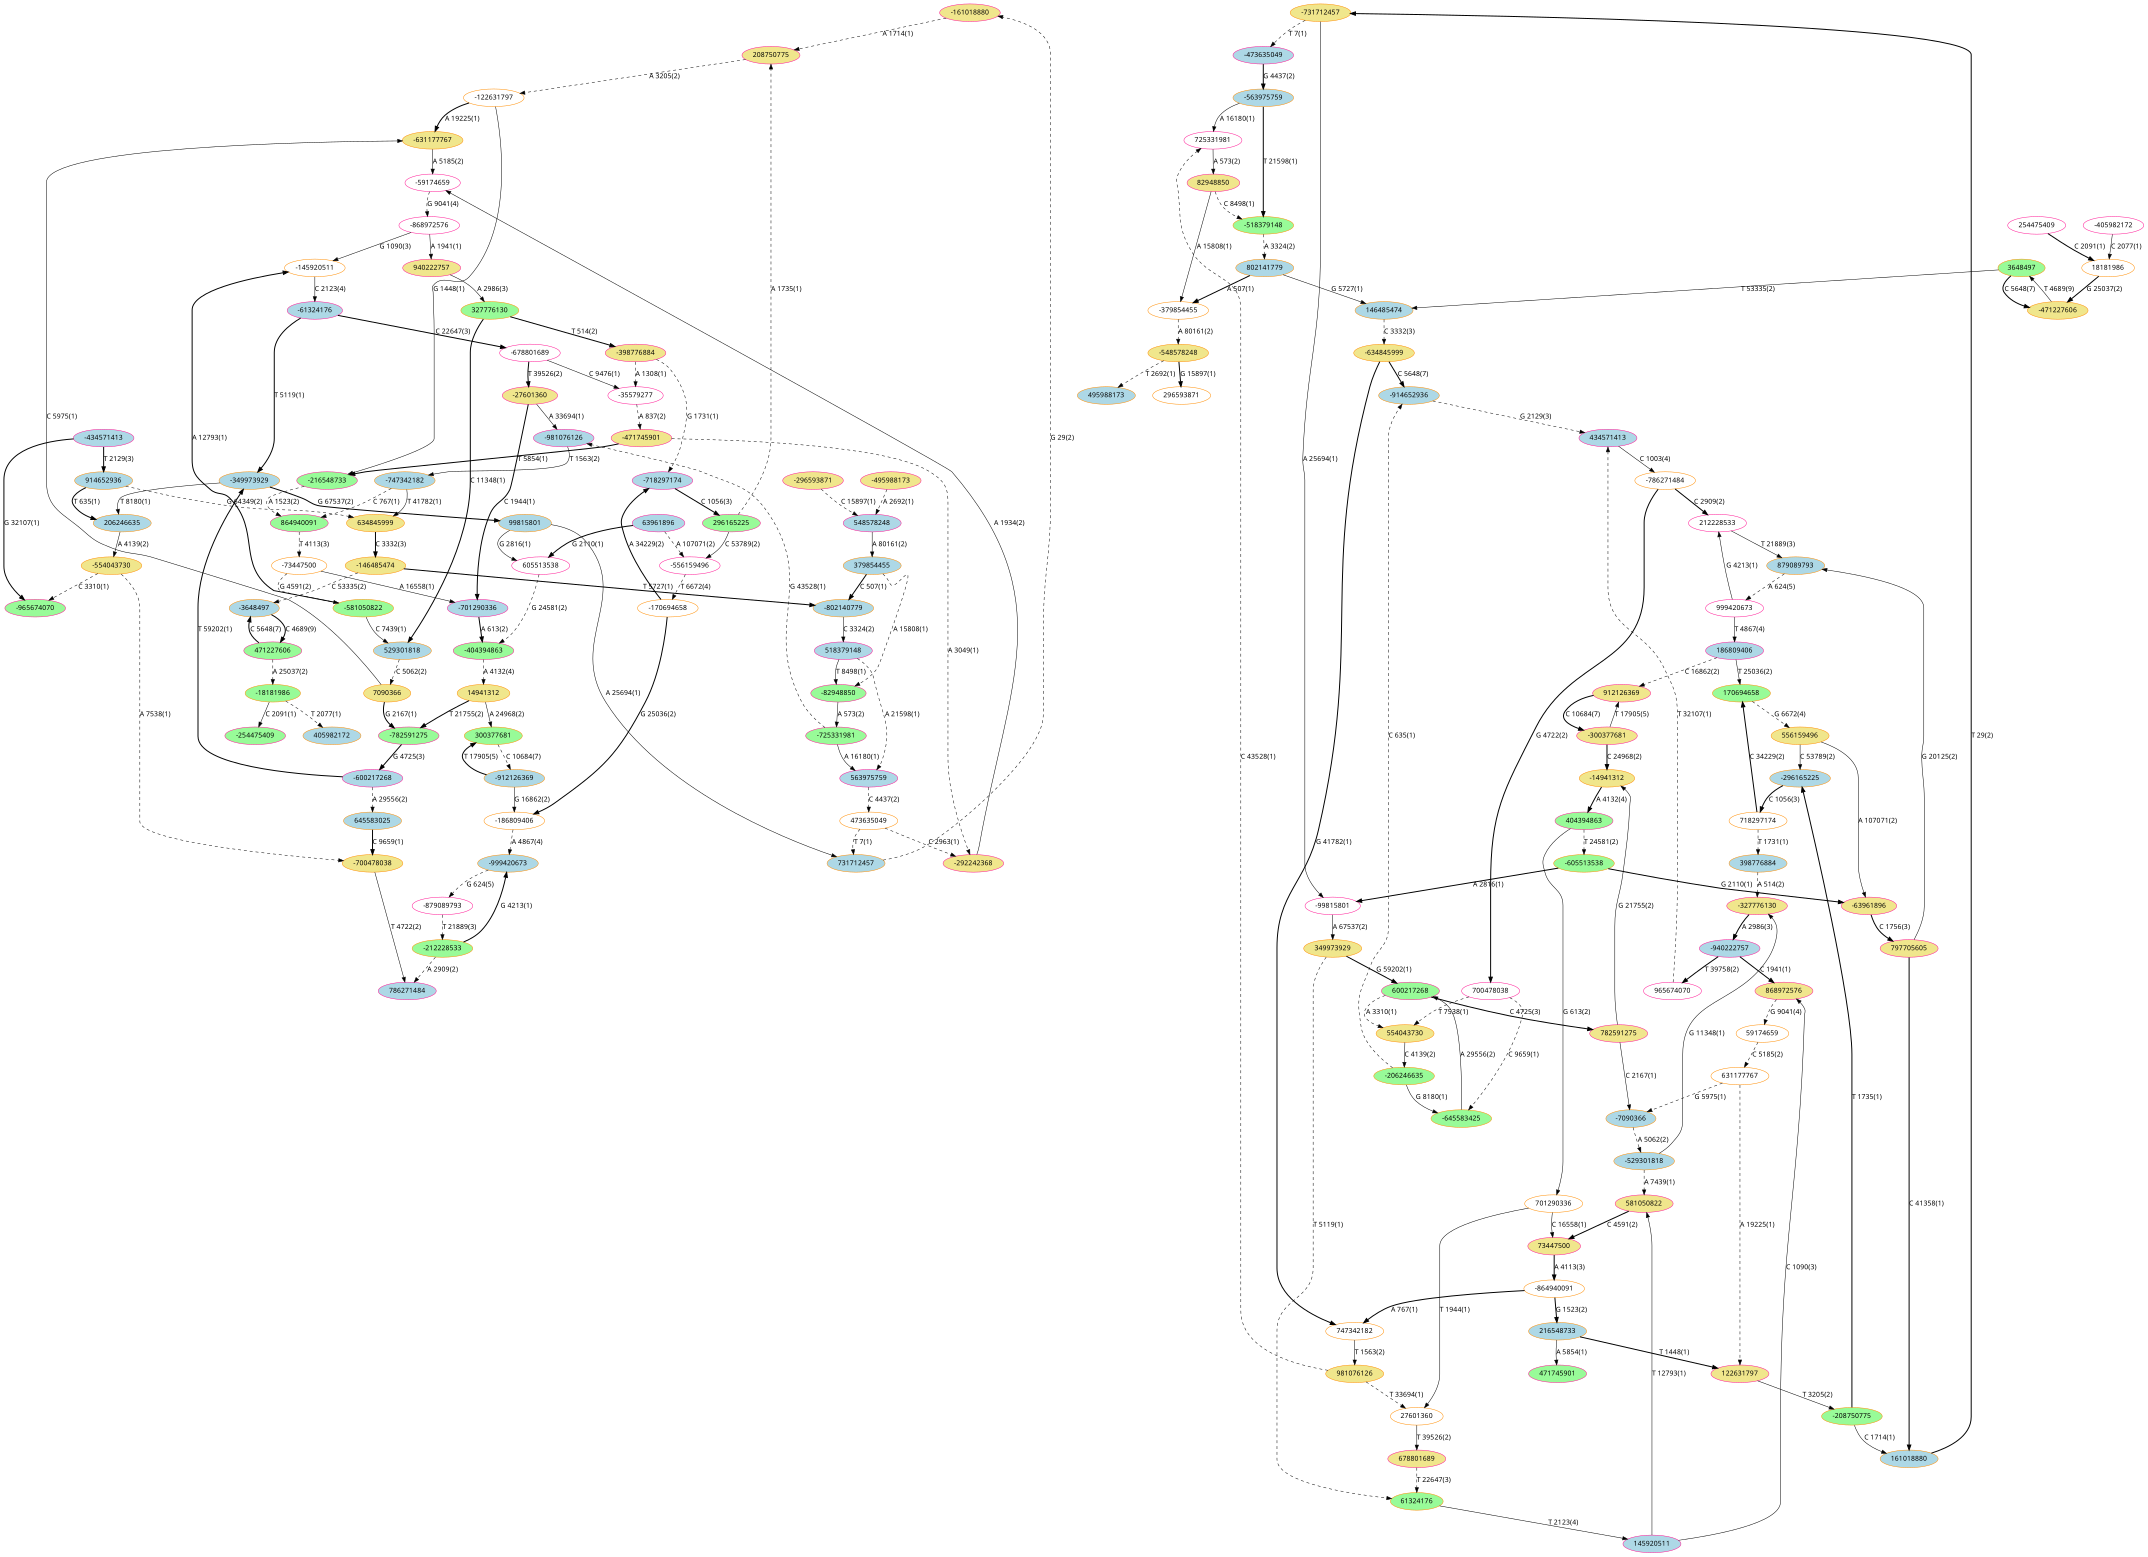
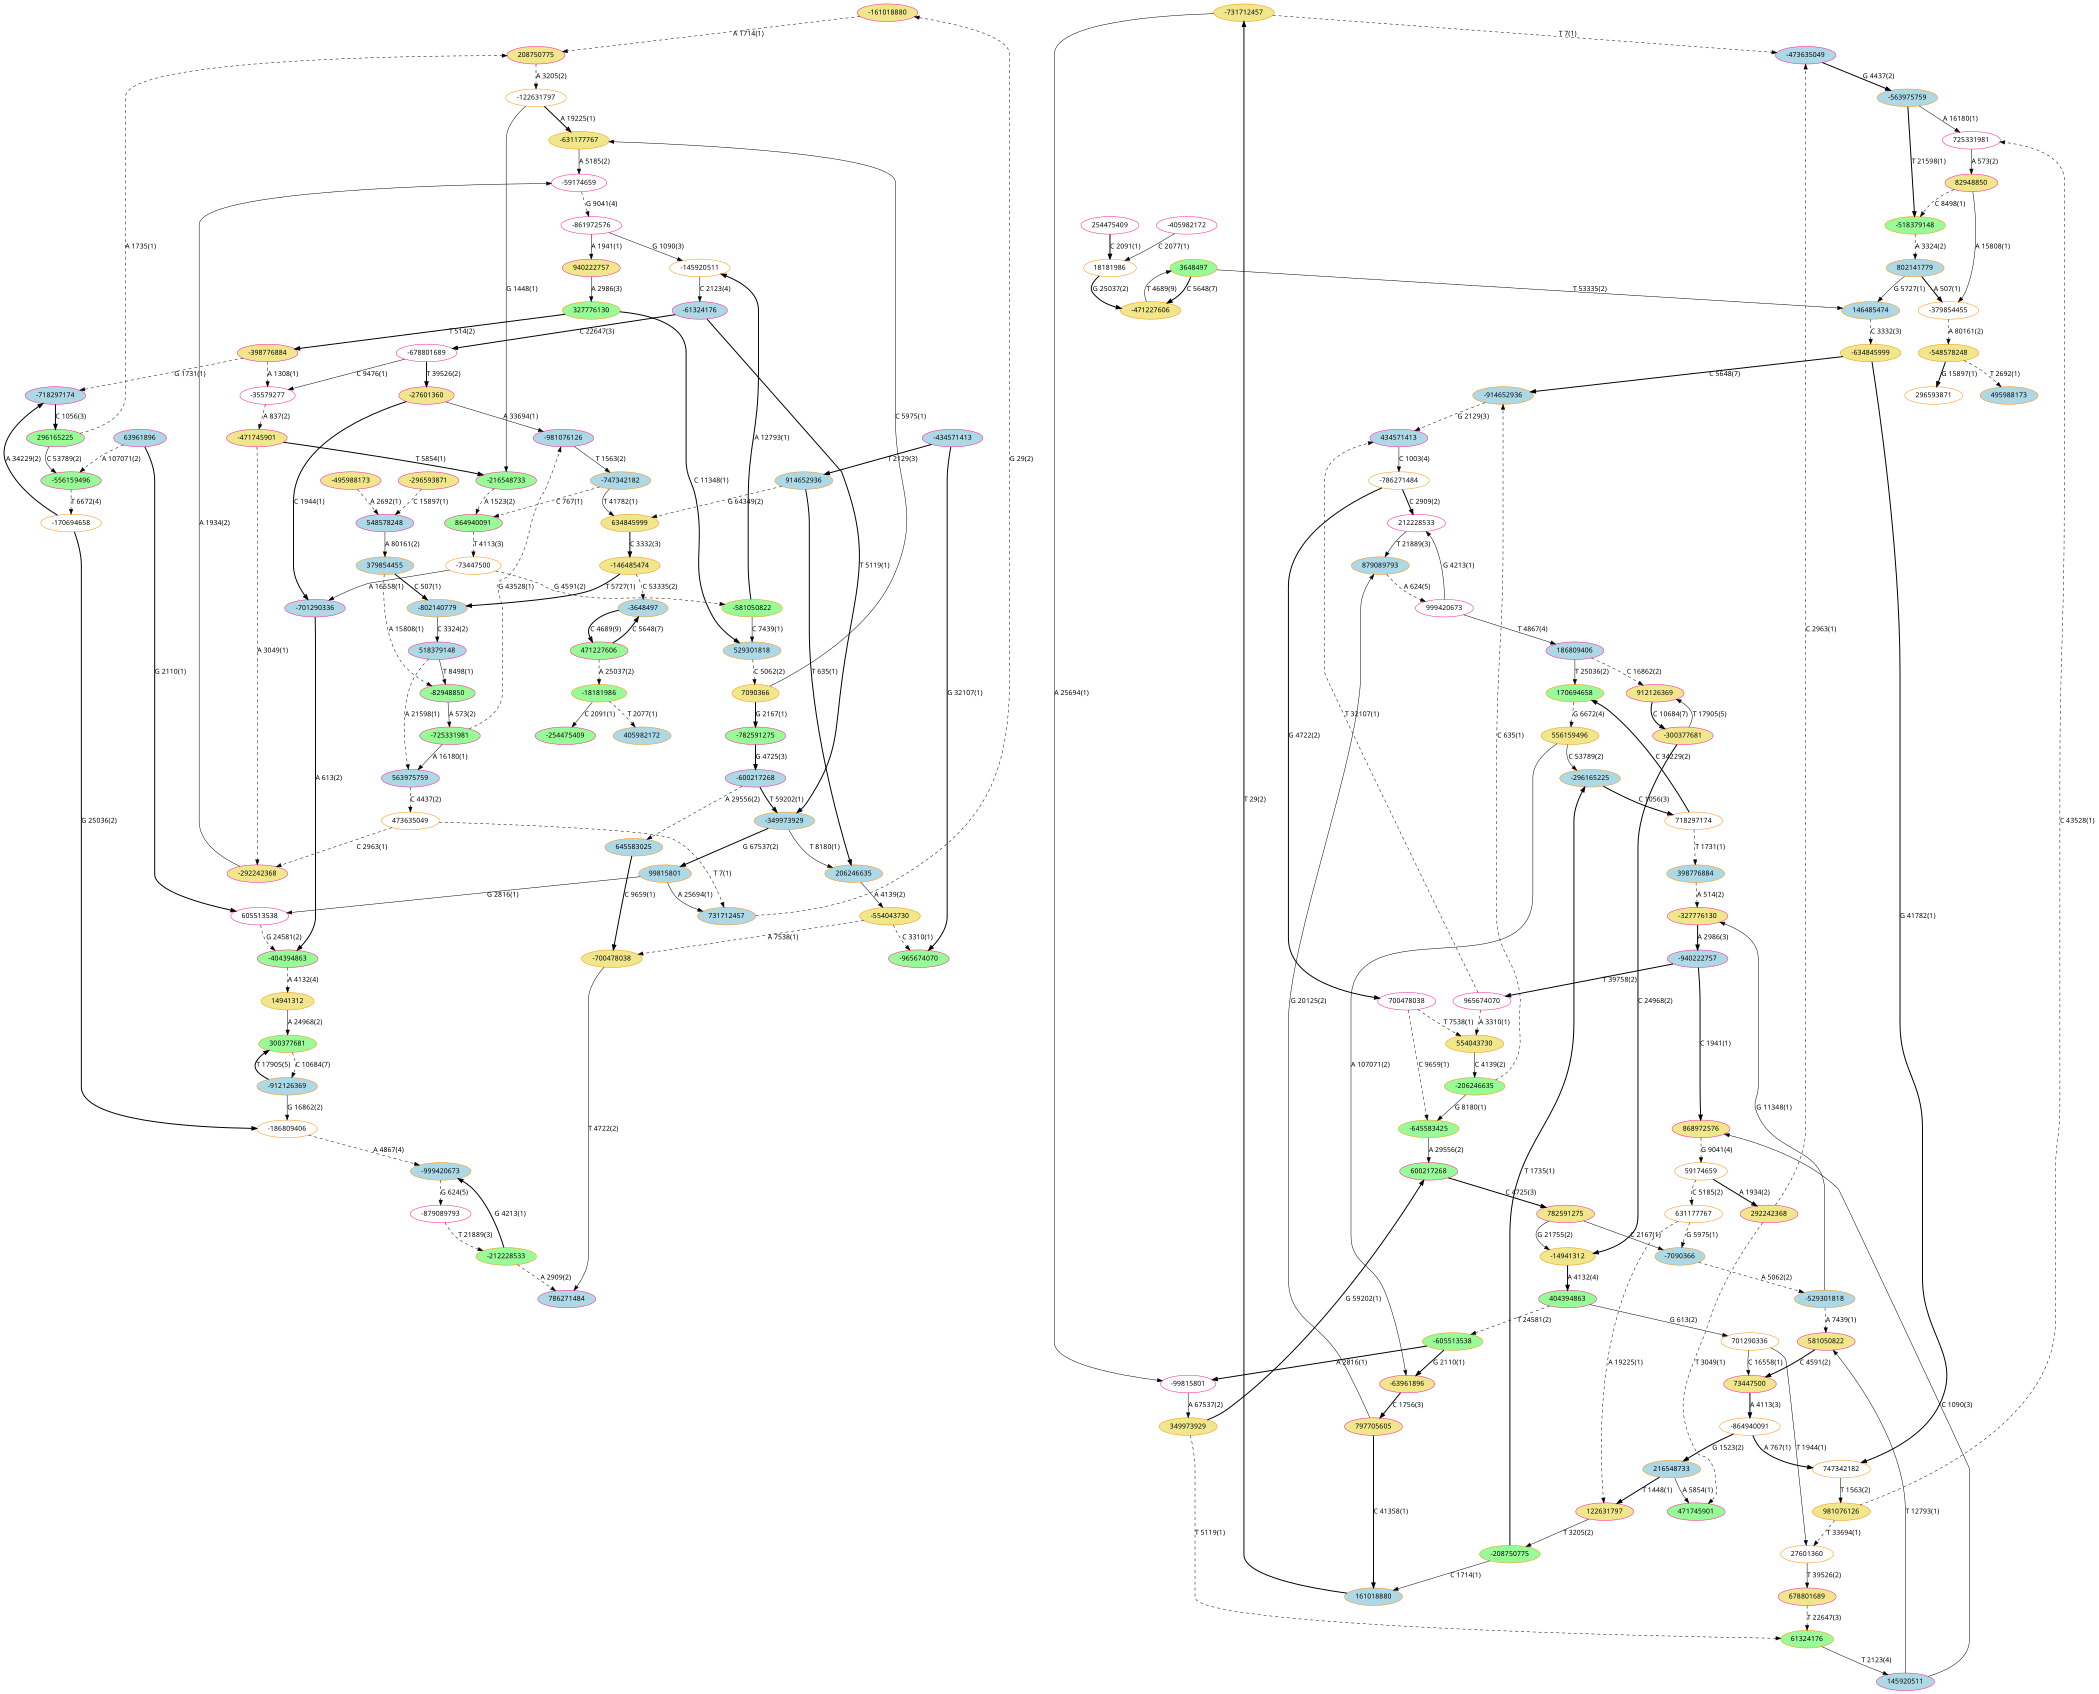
(429, 225) -> (591, 225)
(690, 566) -> (71, 481)
(447, 712) -> none
(1366, 1009) -> (1479, 1020)
none -> (1769, 1214)
